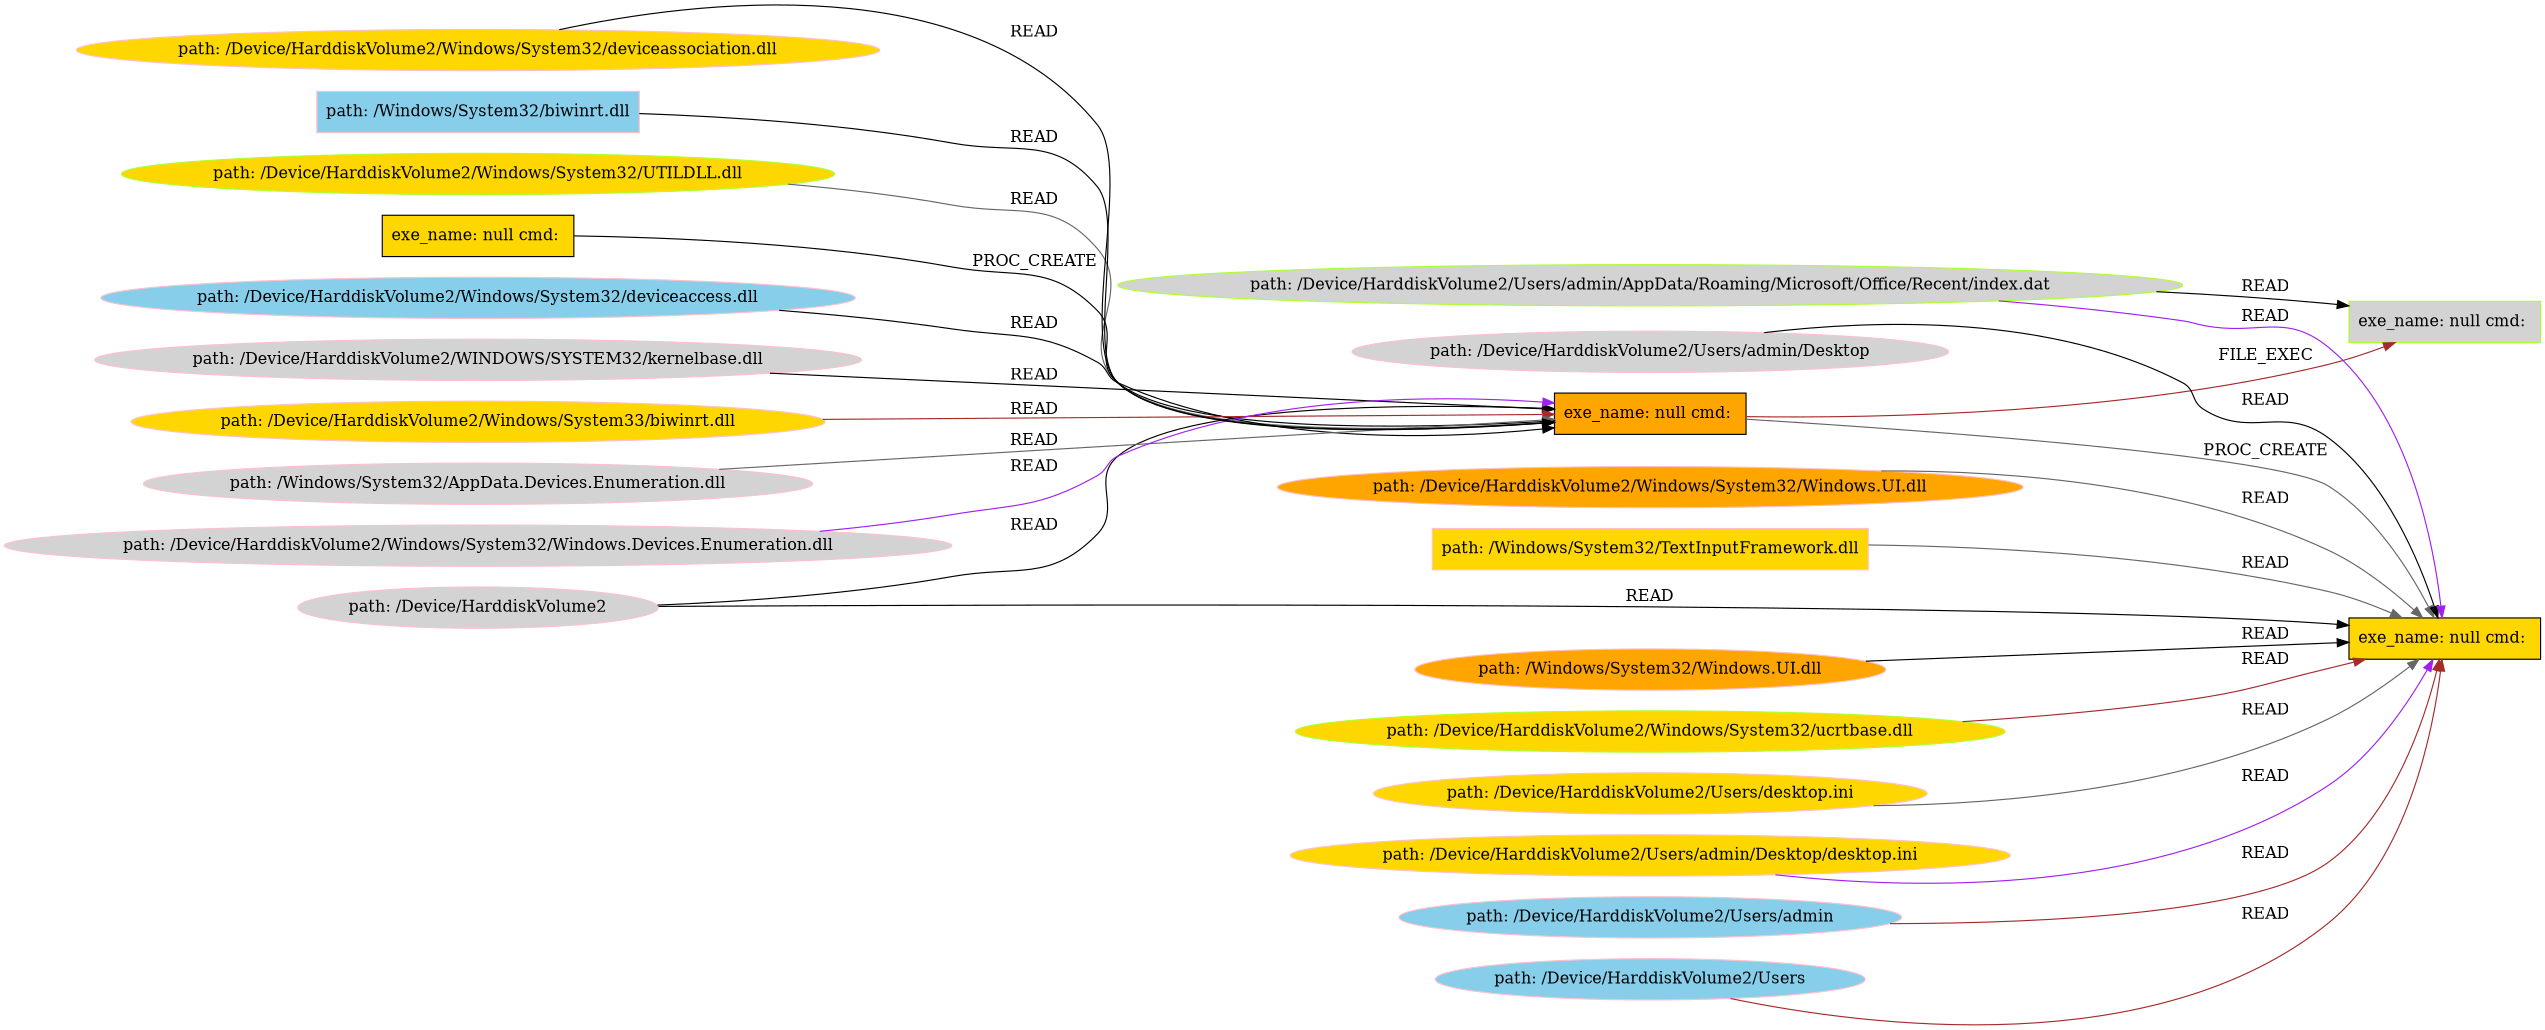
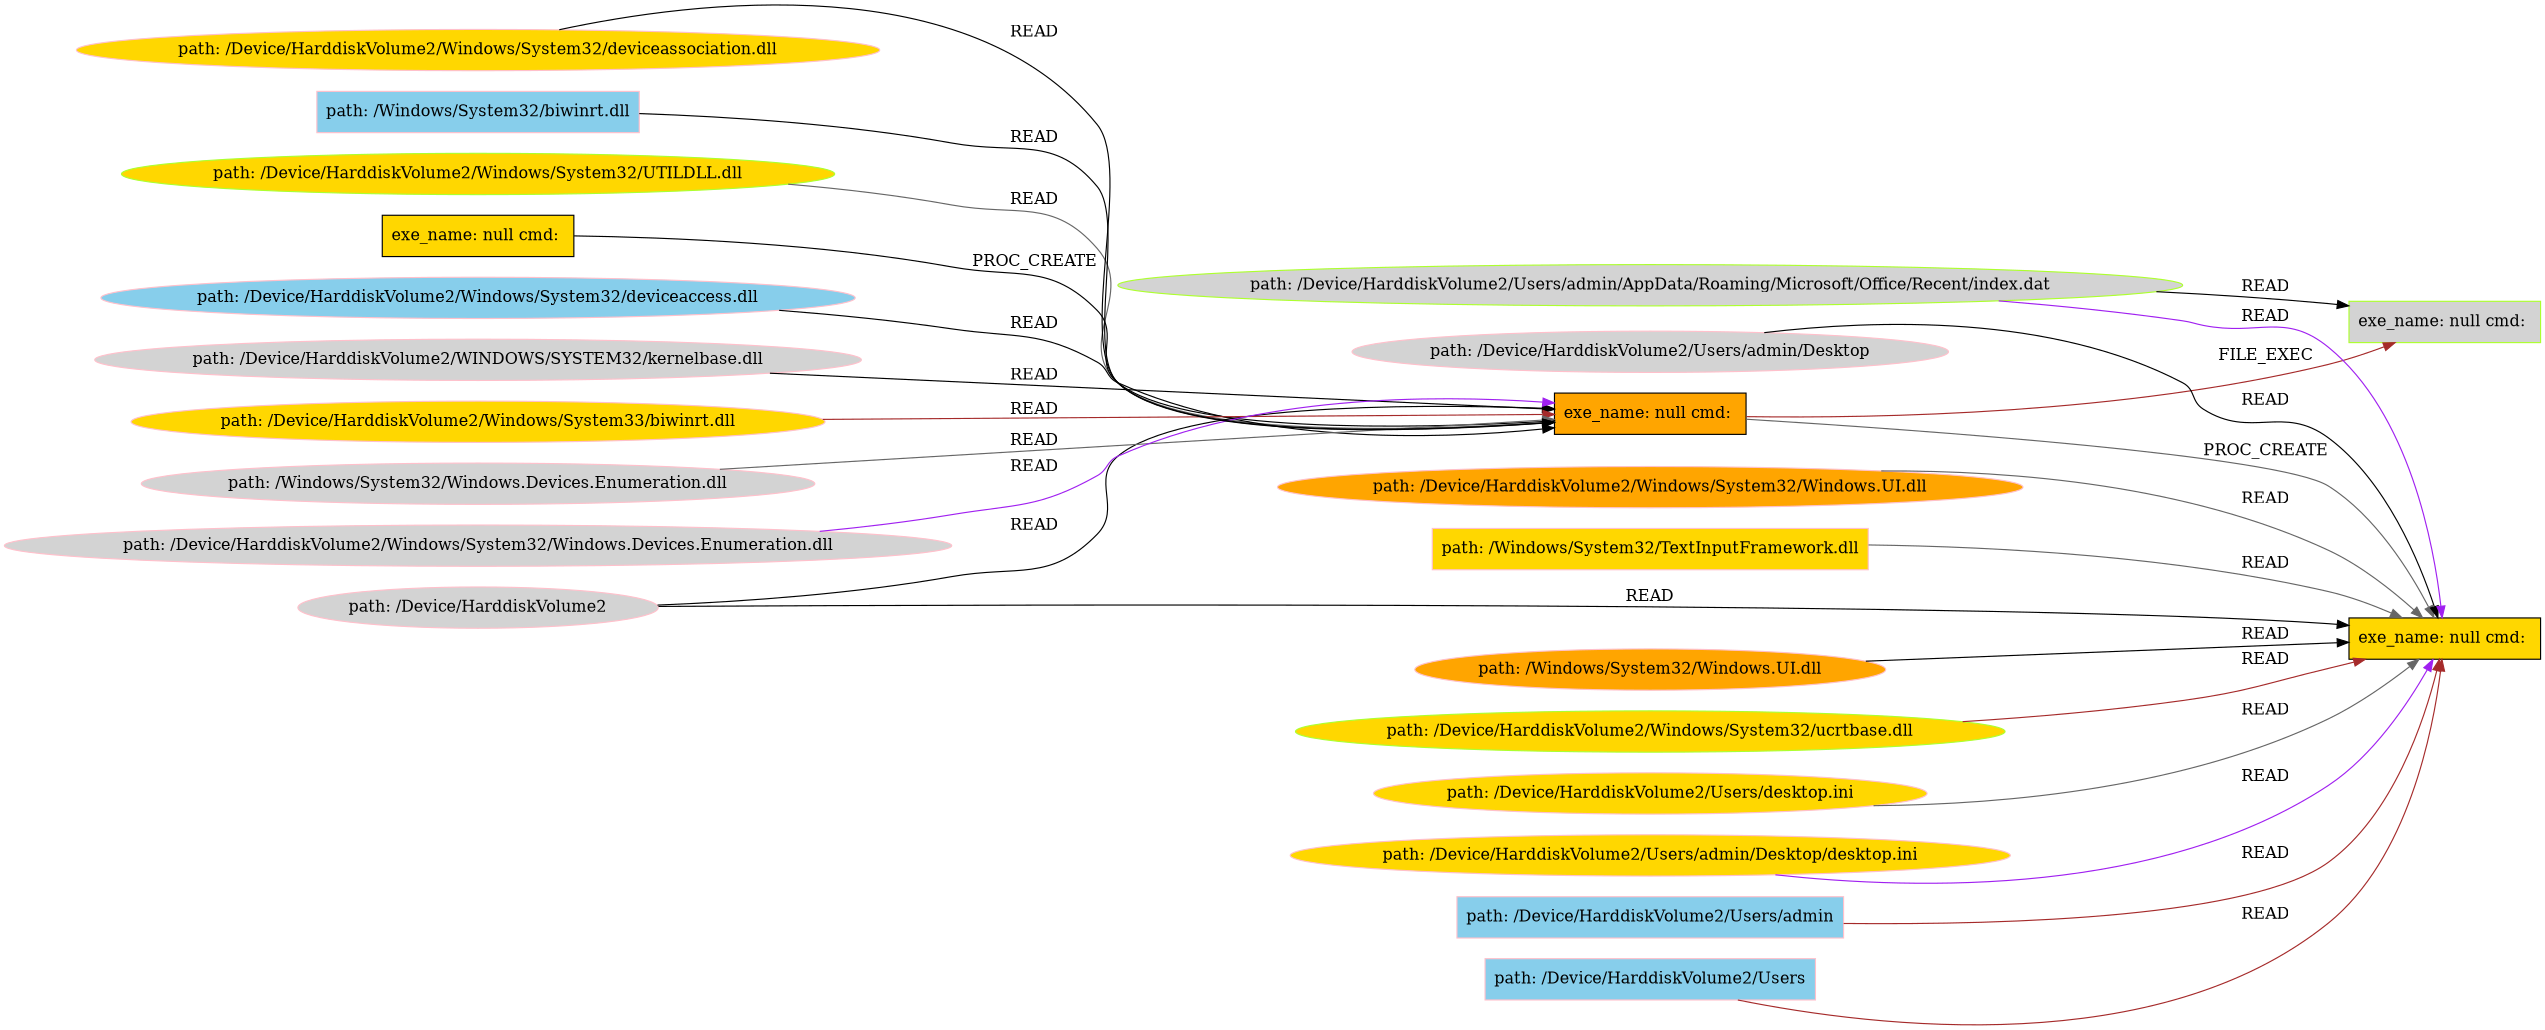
(478, 484) -> (478, 484)
(1650, 917) -> (1650, 917)
(1650, 979) -> (1650, 979)
